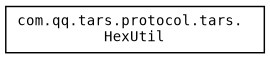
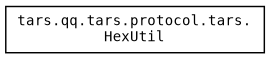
(135, 30) -> (135, 30)
